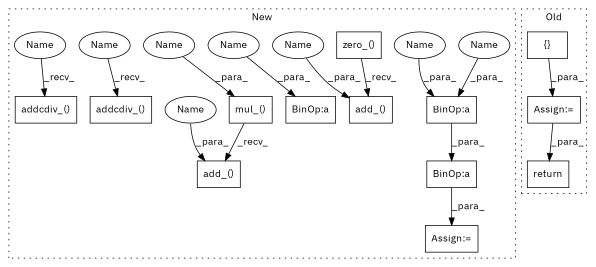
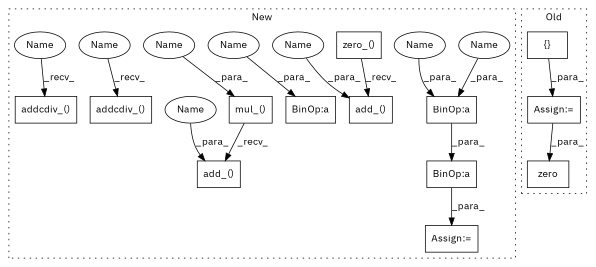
(548, 174) -> (548, 174)
